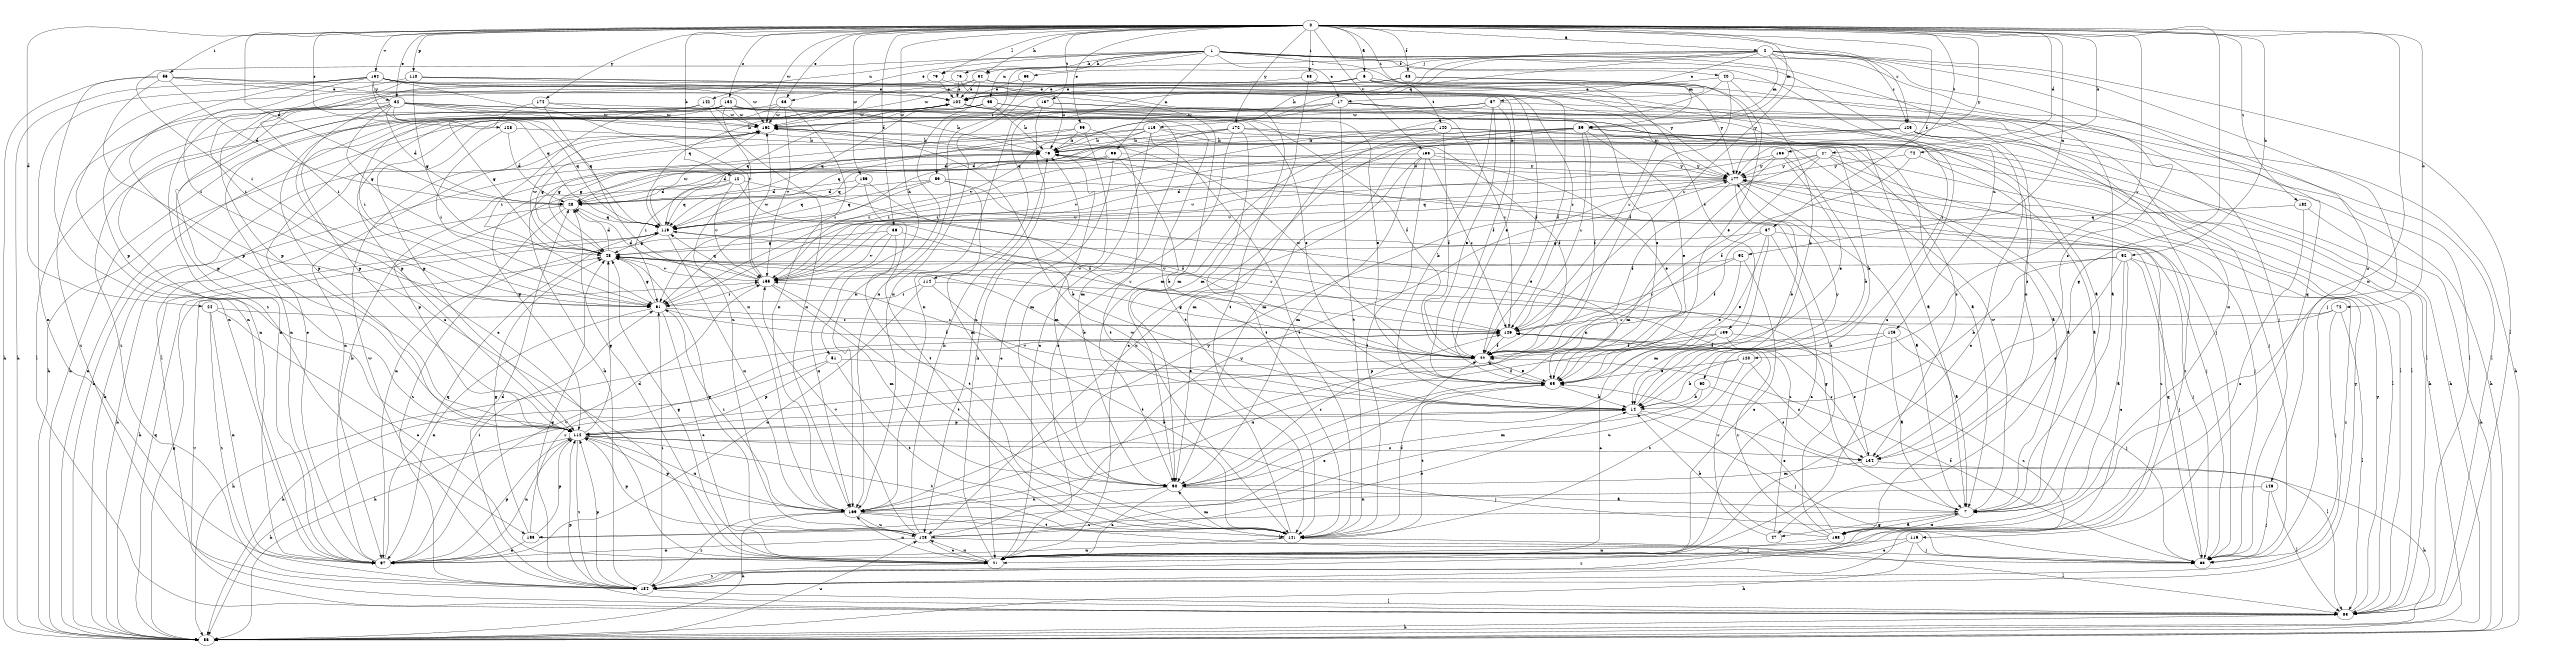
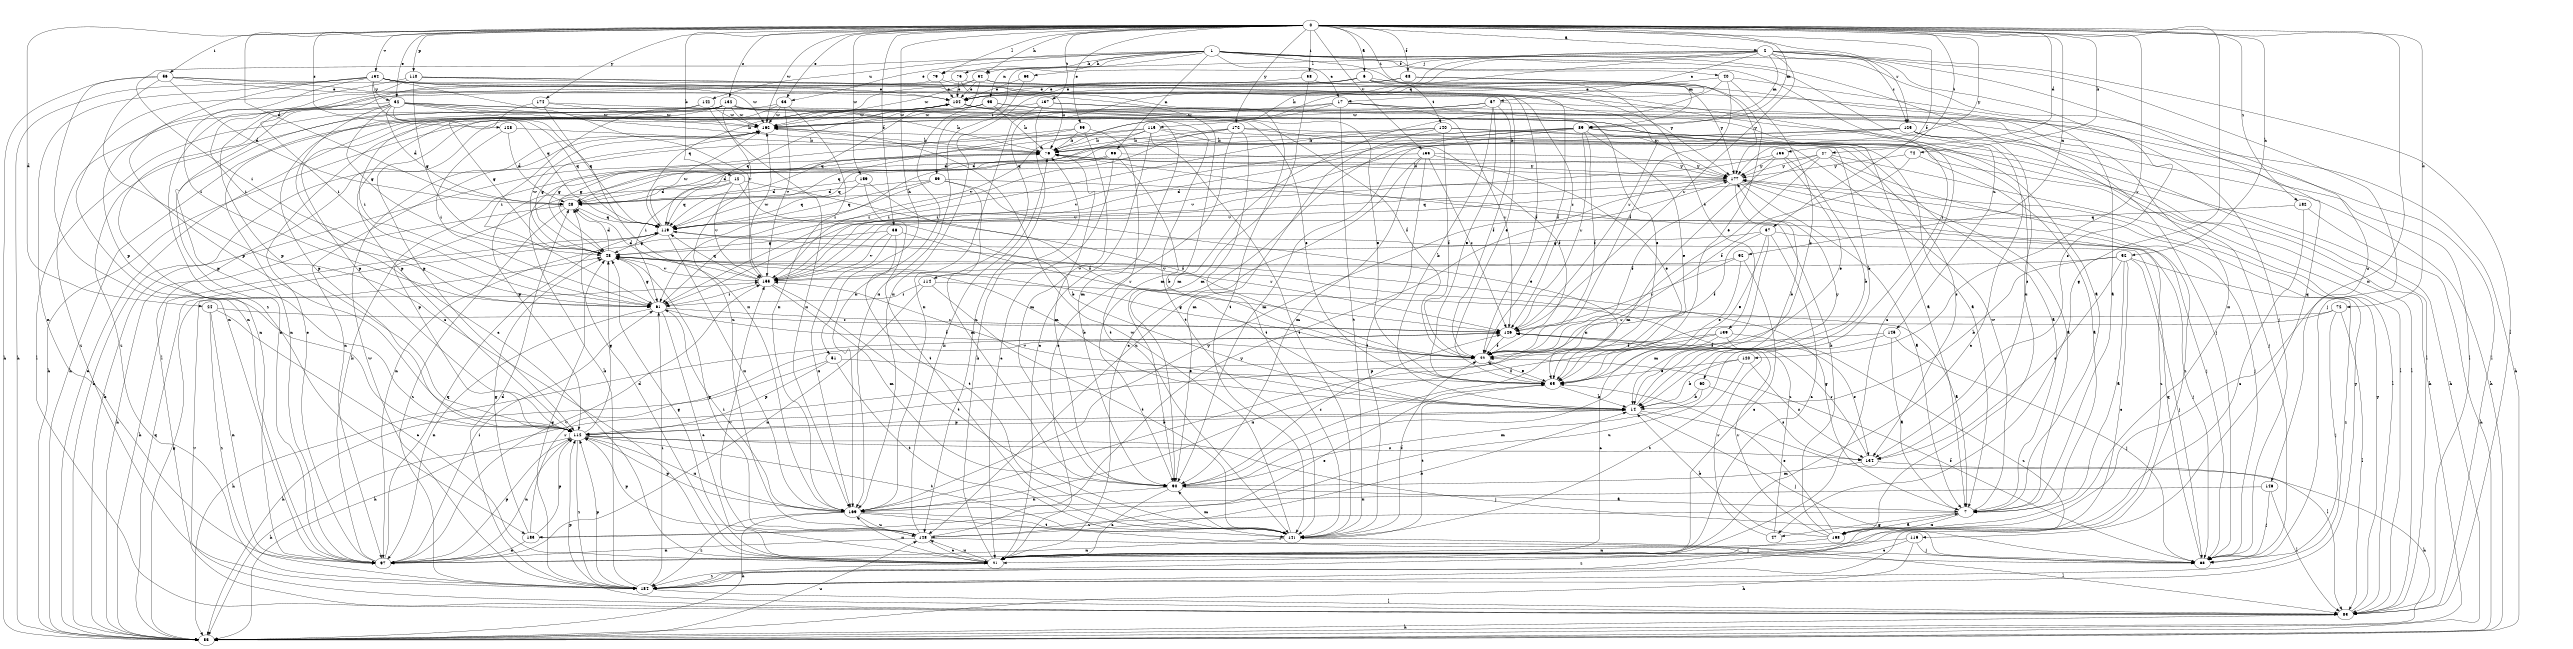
(1259, 212) -> (914, 115)
(834, 414) -> (736, 515)
(1280, 538) -> (1280, 538)
